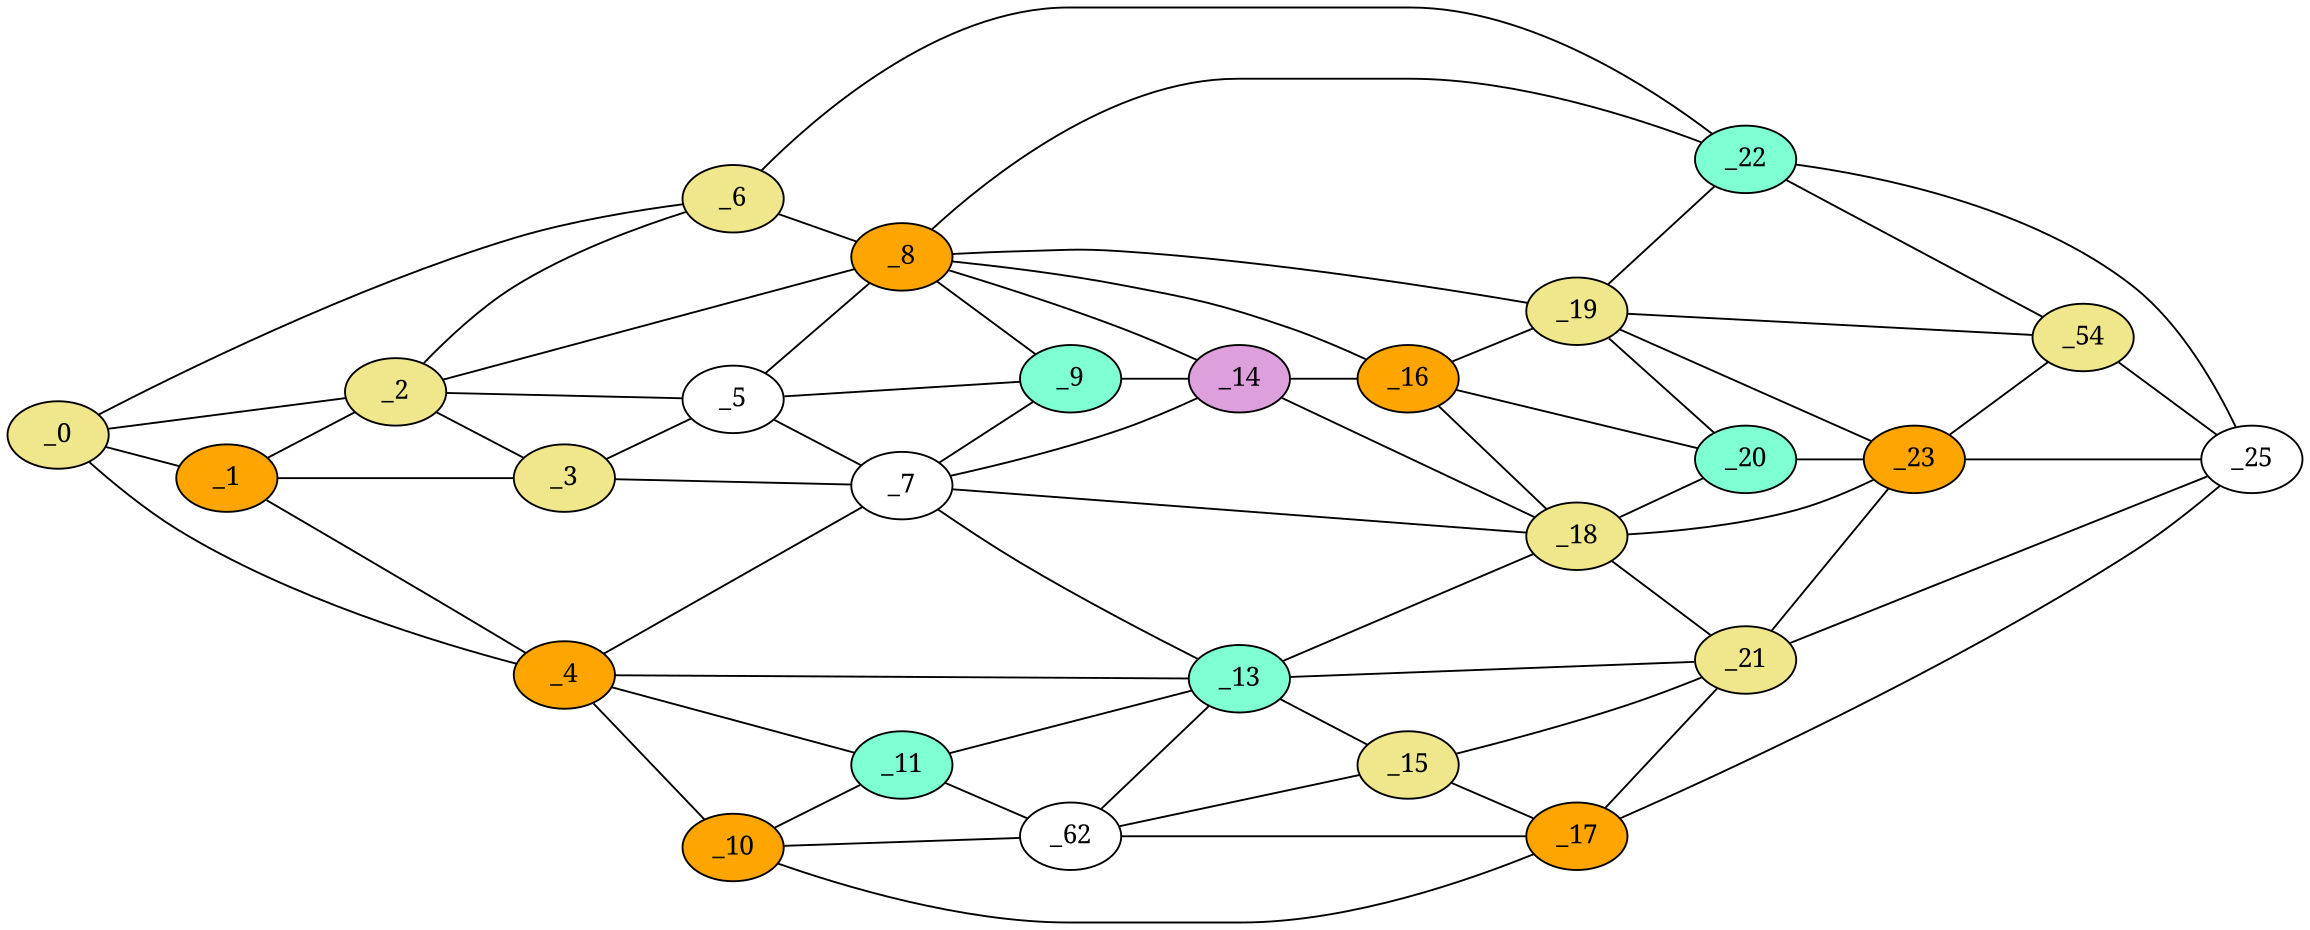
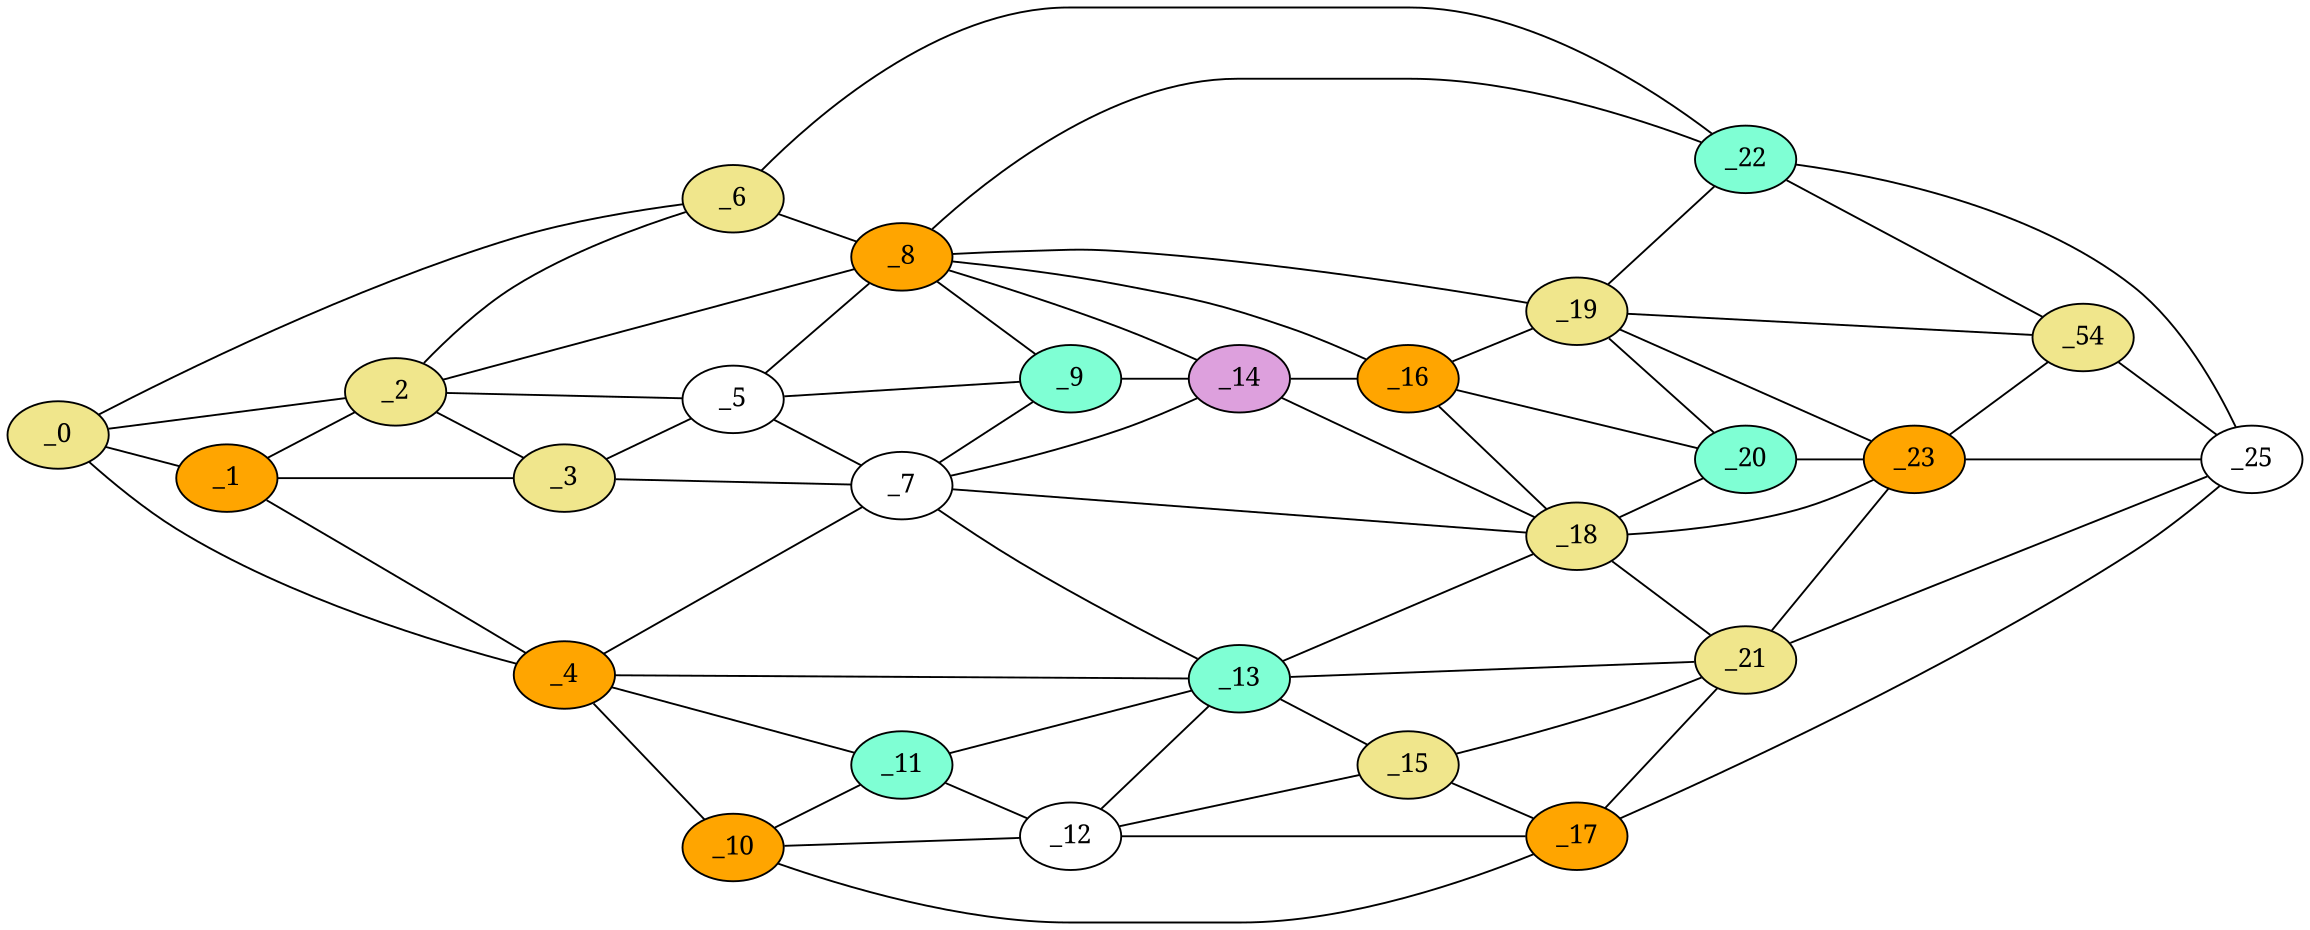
(1071, 836) -> (1071, 836)
